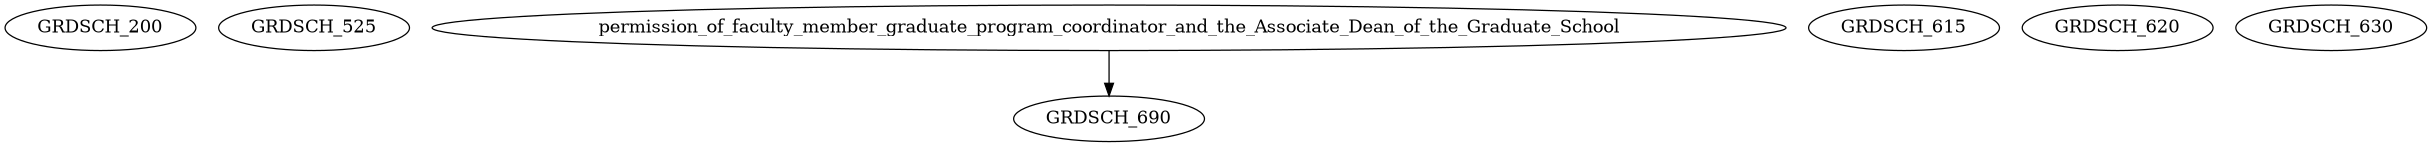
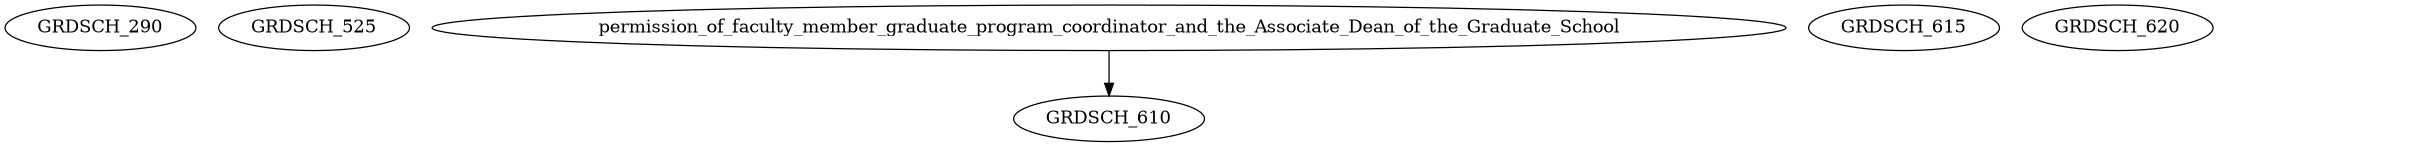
(100, 28) -> (100, 28)
(2331, 28) -> none
(1109, 119) -> (1109, 119)
